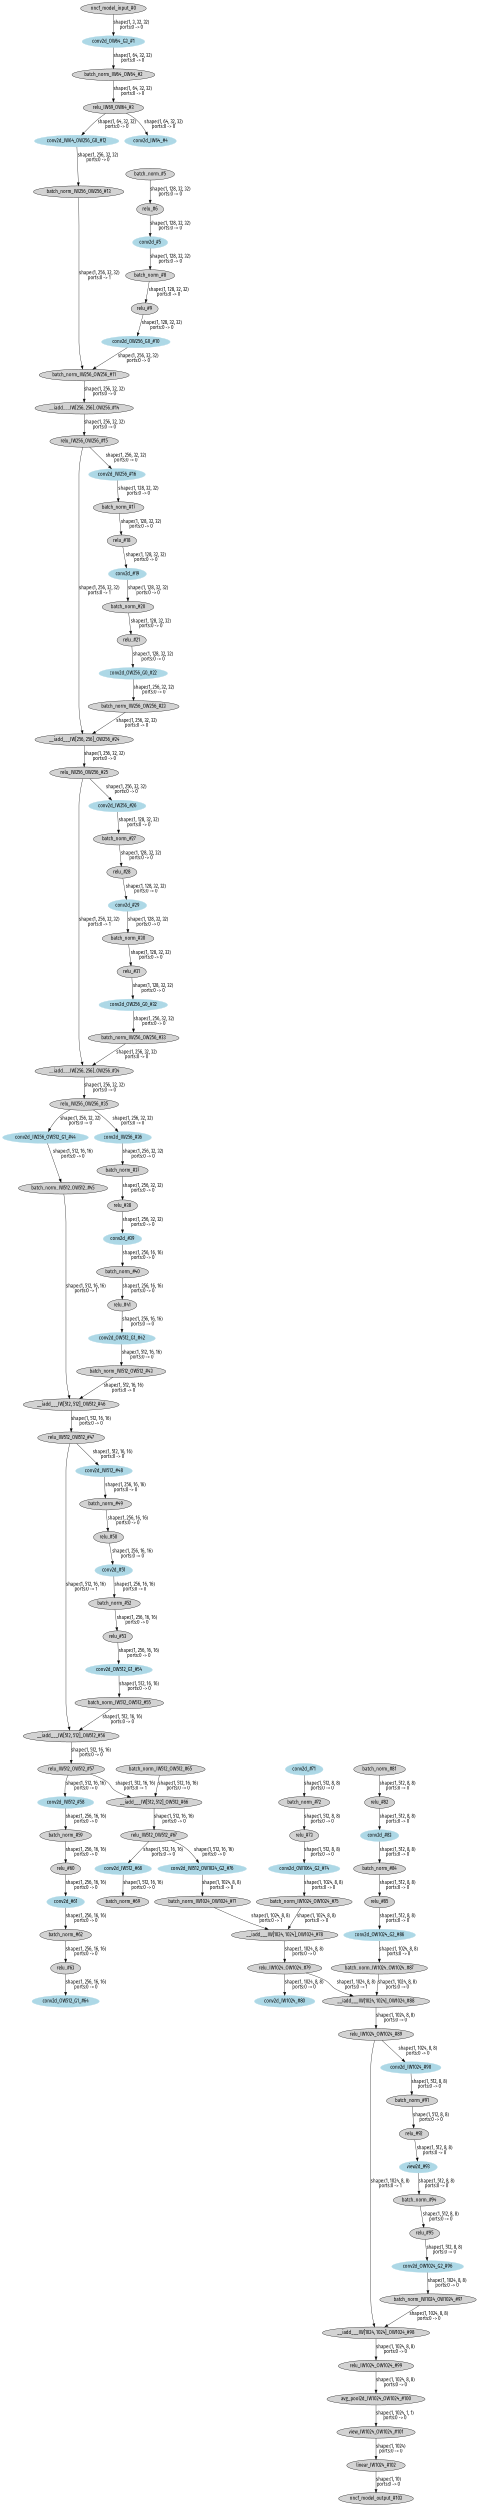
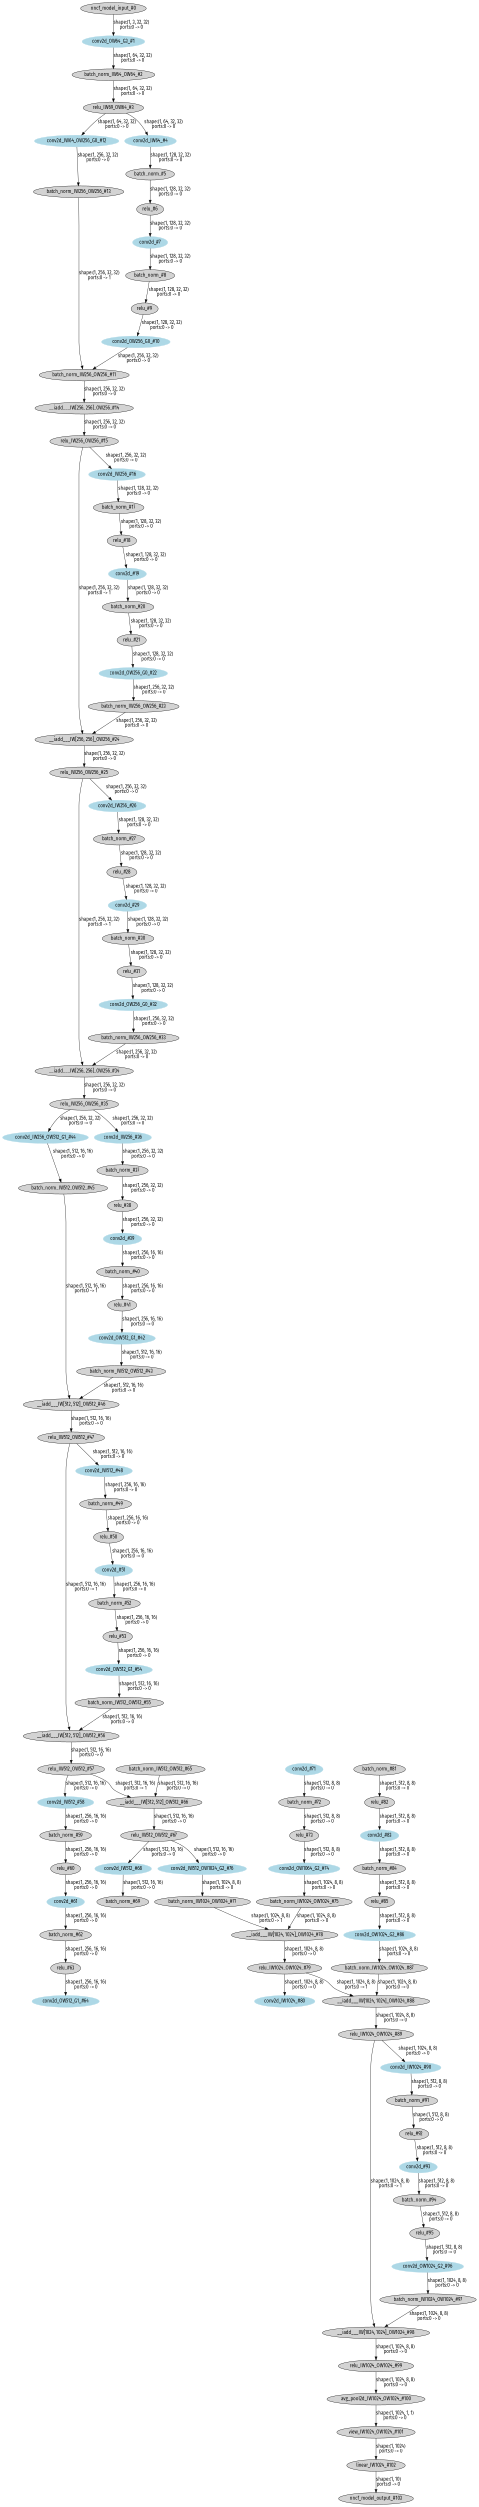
none -> (150, 156)
(150, 242) -> (150, 242)
(418, 2167) -> (418, 2167)
